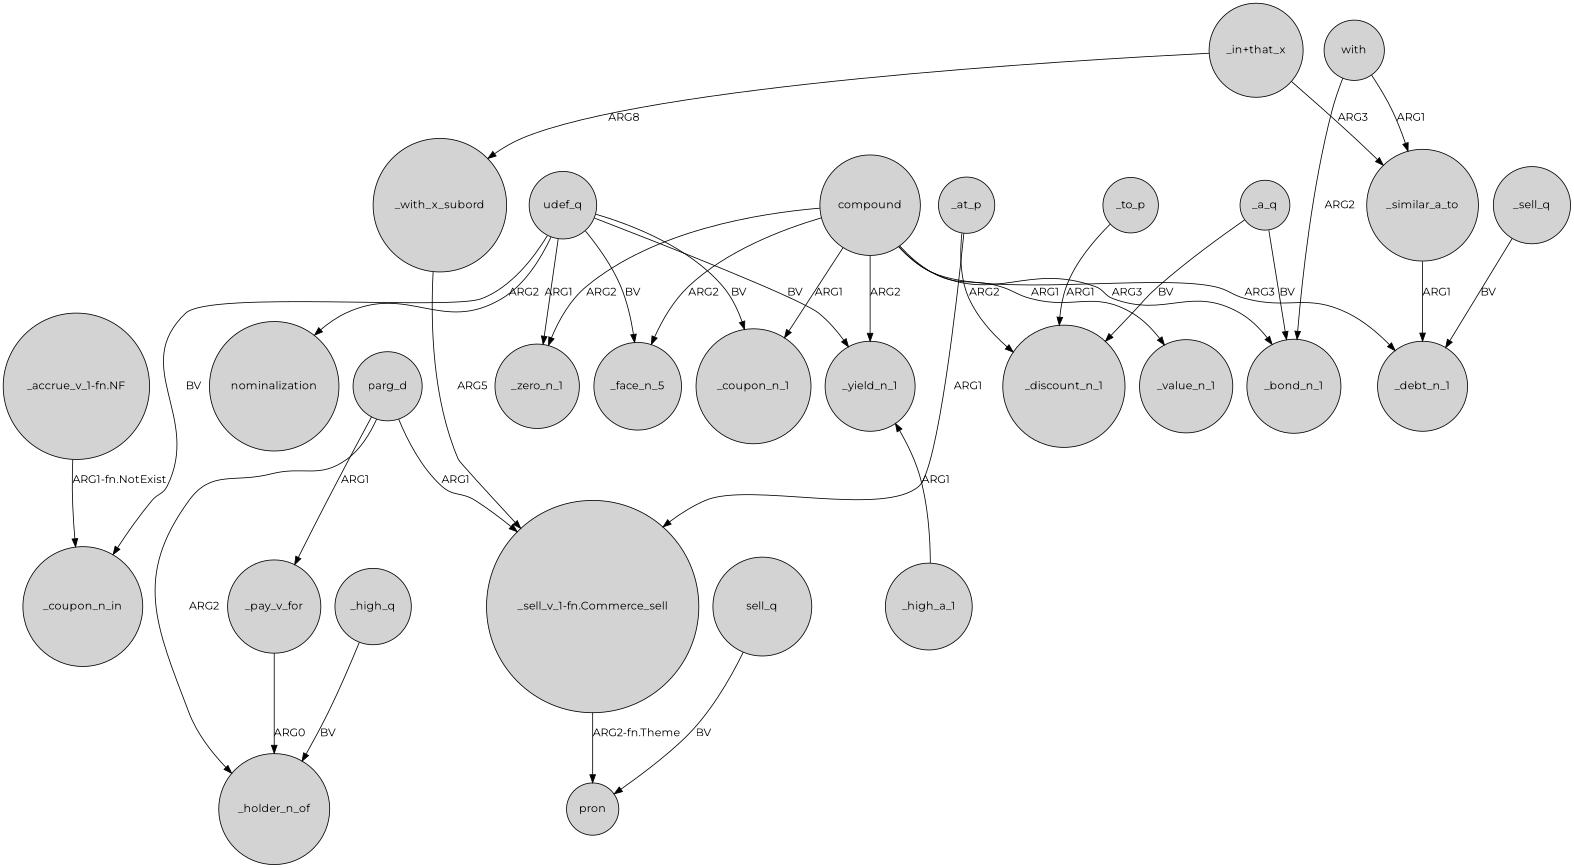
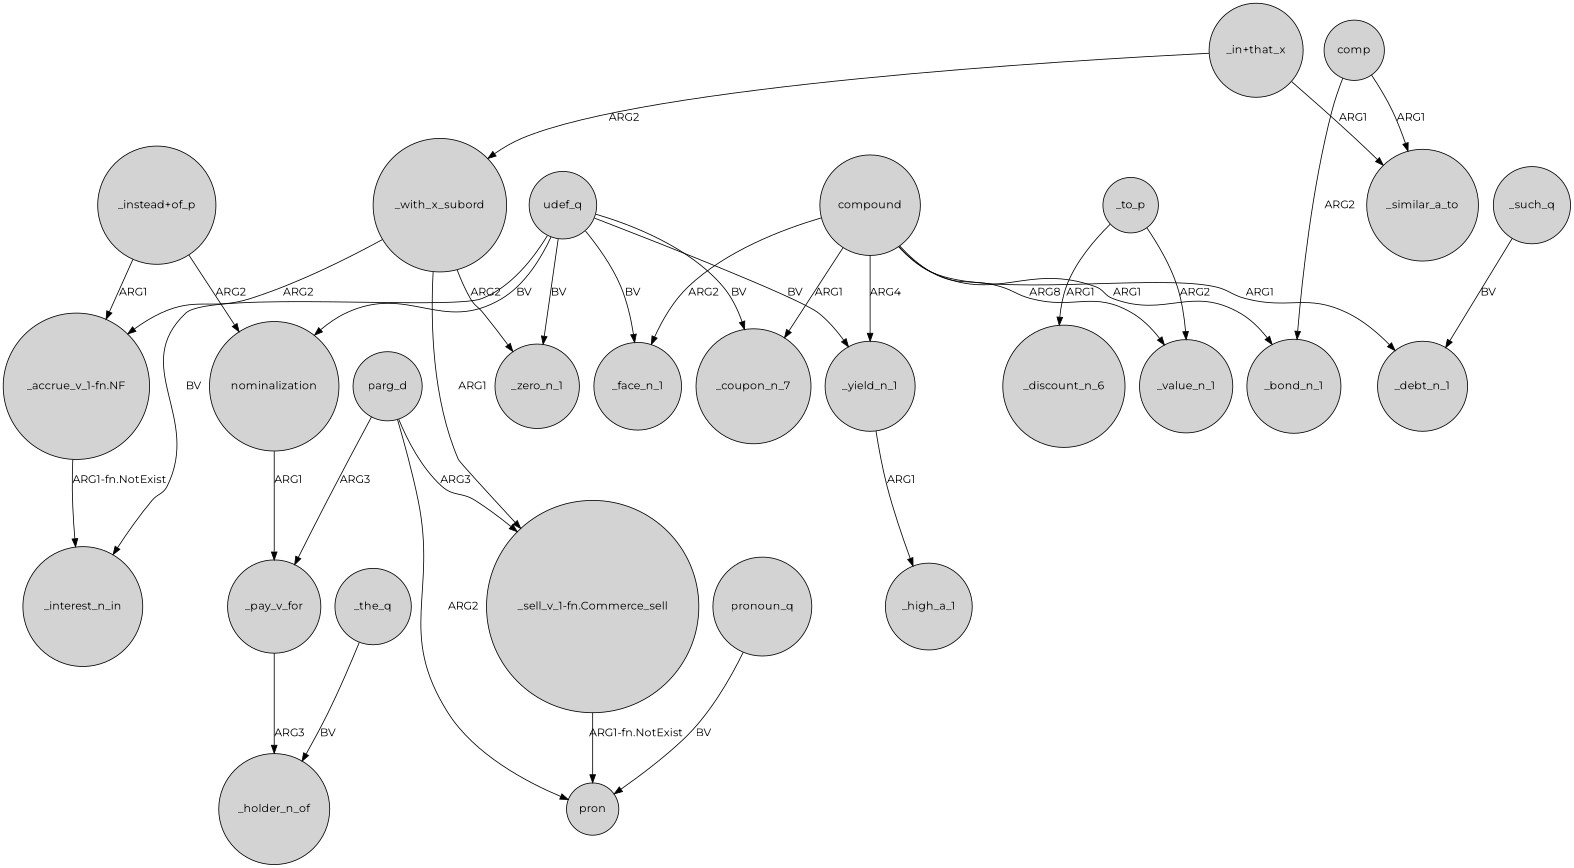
(1354, 50) -> (1354, 50)
(624, 118) -> (624, 118)
(1353, 118) -> (1353, 118)
none -> (157, 205)
(967, 205) -> none
(1265, 205) -> none
(1532, 205) -> (1532, 205)
(675, 238) -> (484, 314)
none -> (1174, 277)
(524, 293) -> (524, 293)
(559, 293) -> (559, 293)
(886, 293) -> (886, 293)
(1045, 293) -> (1045, 293)
(1127, 293) -> (1127, 293)
(1260, 293) -> (1260, 293)
none -> (261, 295)
(1423, 297) -> none
(473, 386) -> (473, 386)
(638, 386) -> (638, 386)
(754, 386) -> (754, 386)
(1064, 386) -> (1064, 386)
(355, 480) -> (355, 480)
(456, 480) -> (456, 480)
(924, 495) -> (890, 496)
none -> (274, 501)
(170, 532) -> (422, 638)
(83, 607) -> (83, 607)
(373, 607) -> (373, 607)
(762, 607) -> (762, 607)
(290, 733) -> (290, 733)
(636, 733) -> (636, 733)
